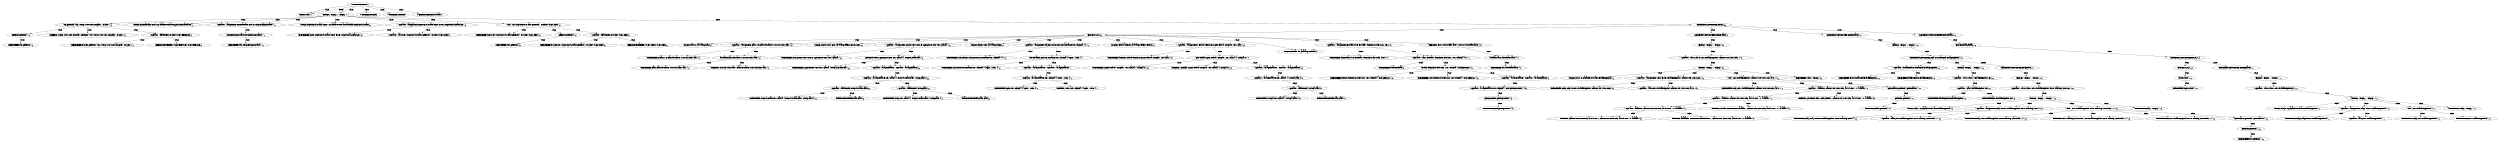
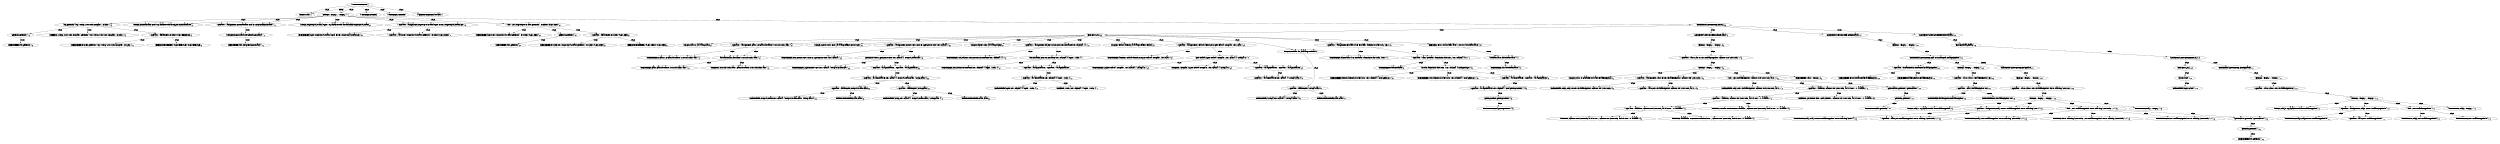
(1489, 52) -> (1489, 52)
(1291, 83) -> (1314, 69)
